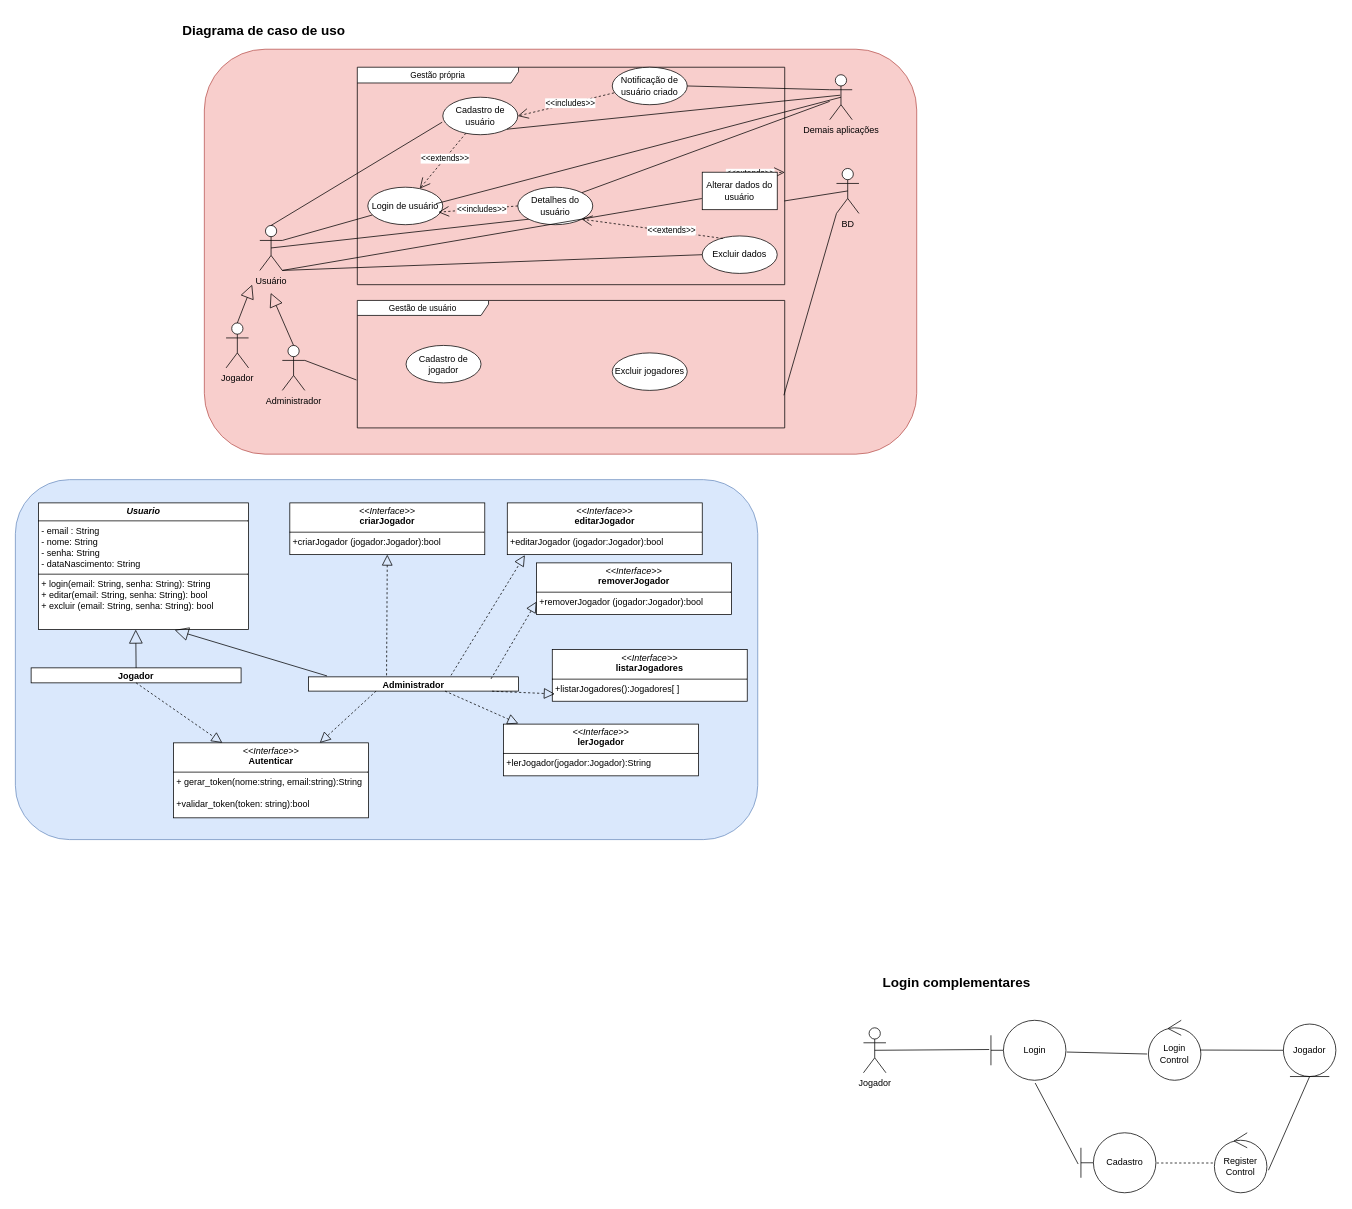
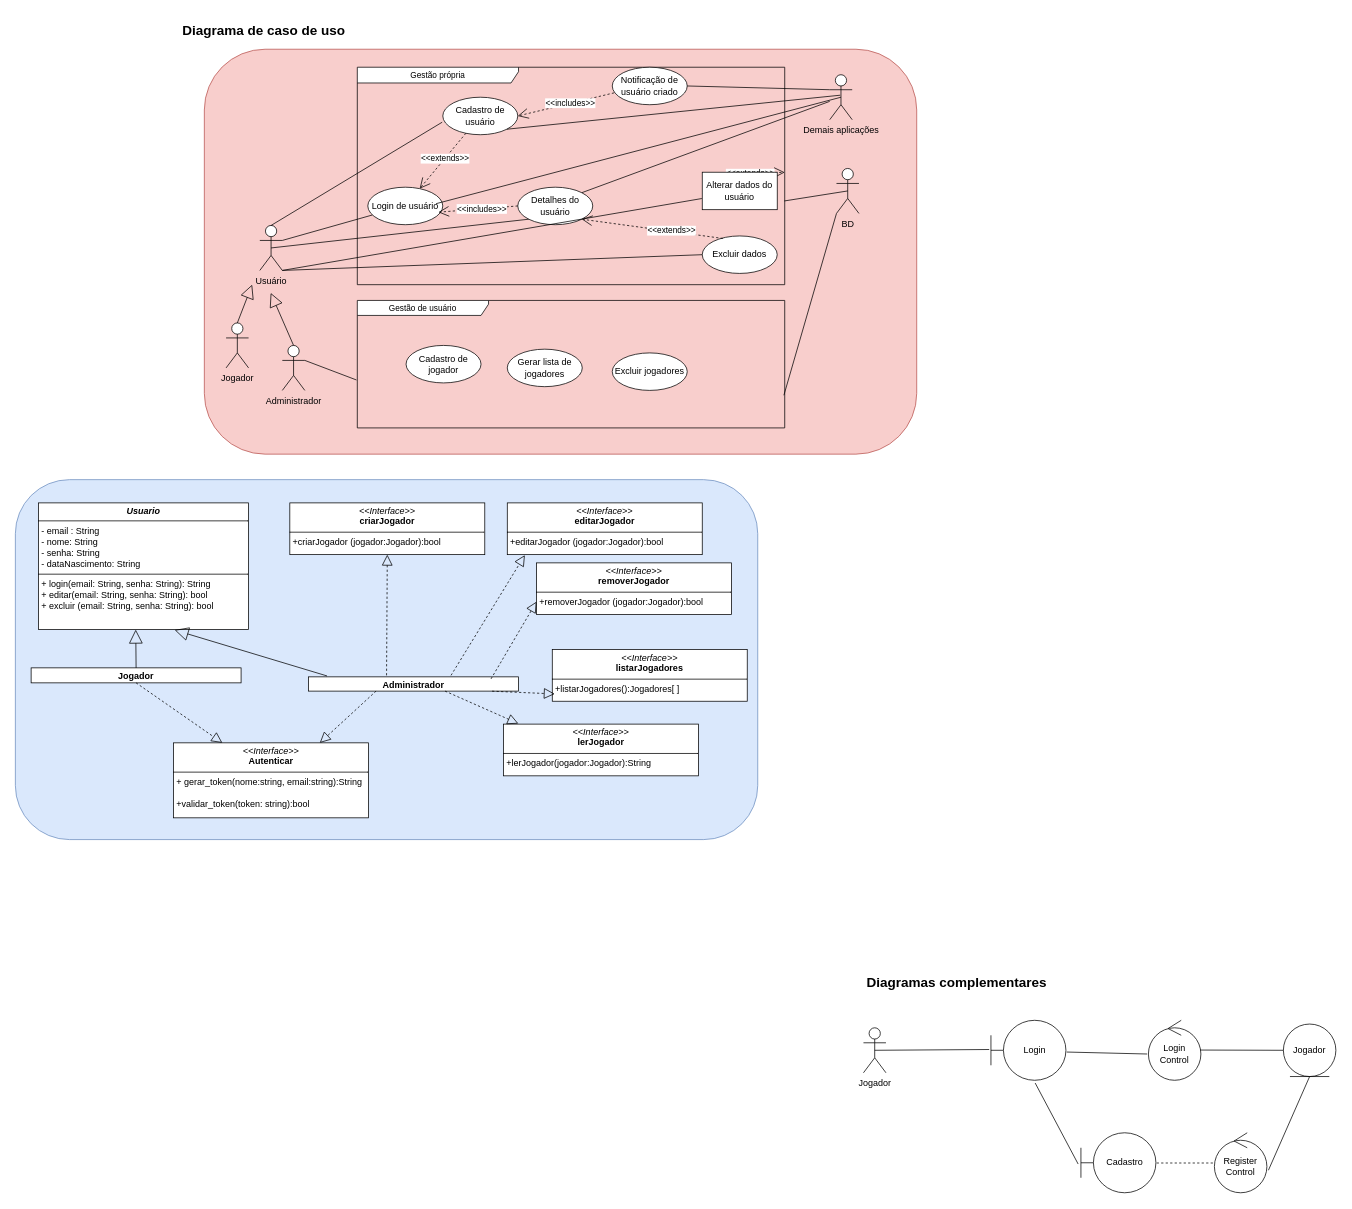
none -> (545, 368)
(957, 983) -> (957, 983)
